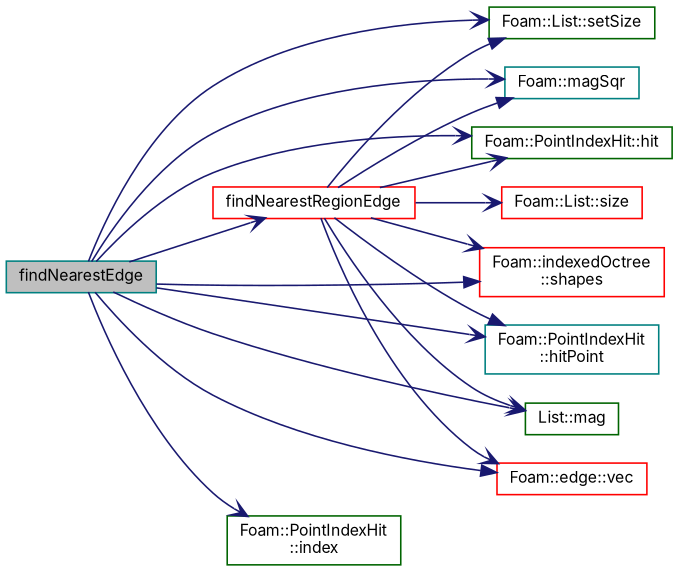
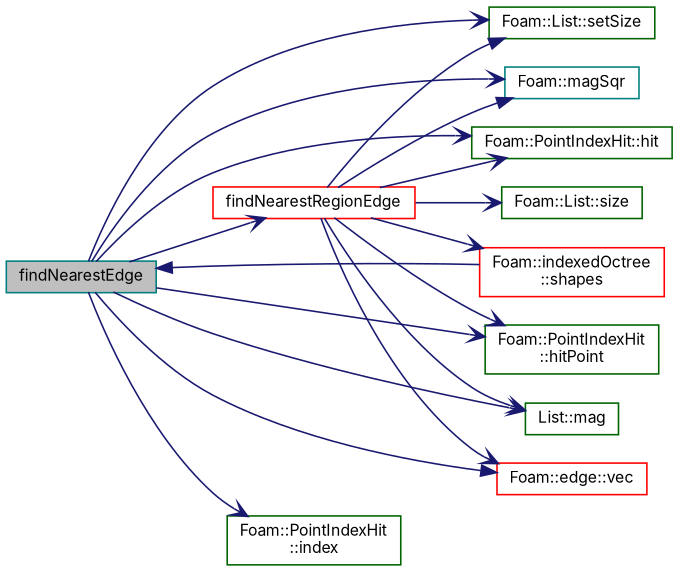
(572, 203) -> (572, 203)
(410, 272) -> (414, 275)
(310, 285) -> (326, 264)
(572, 349) -> (572, 349)
